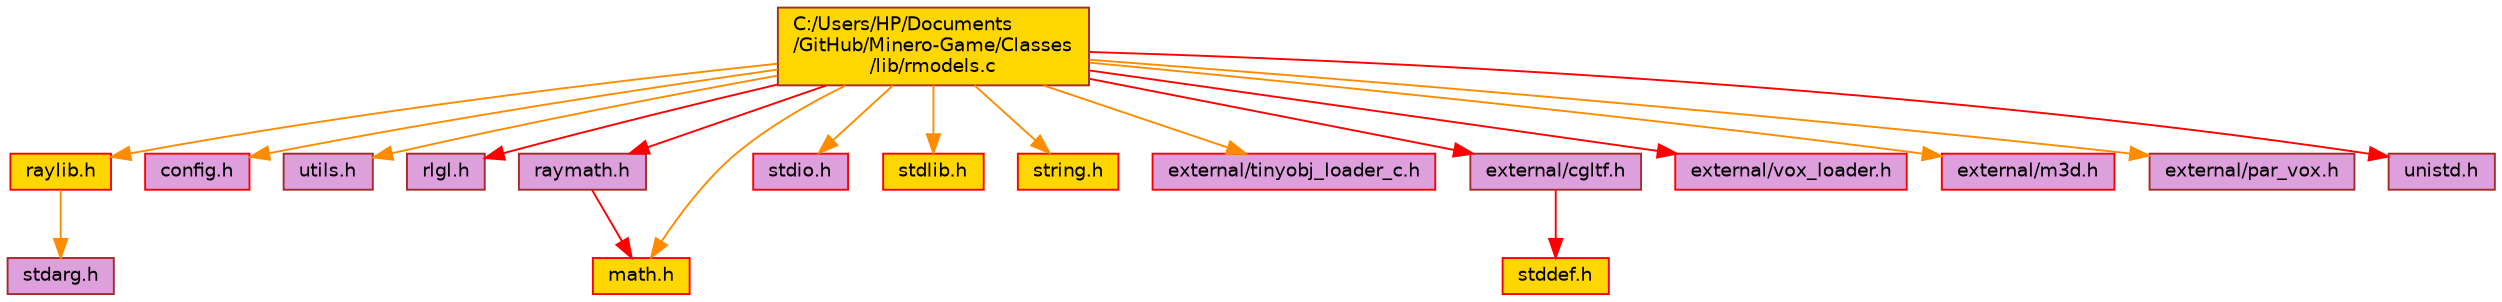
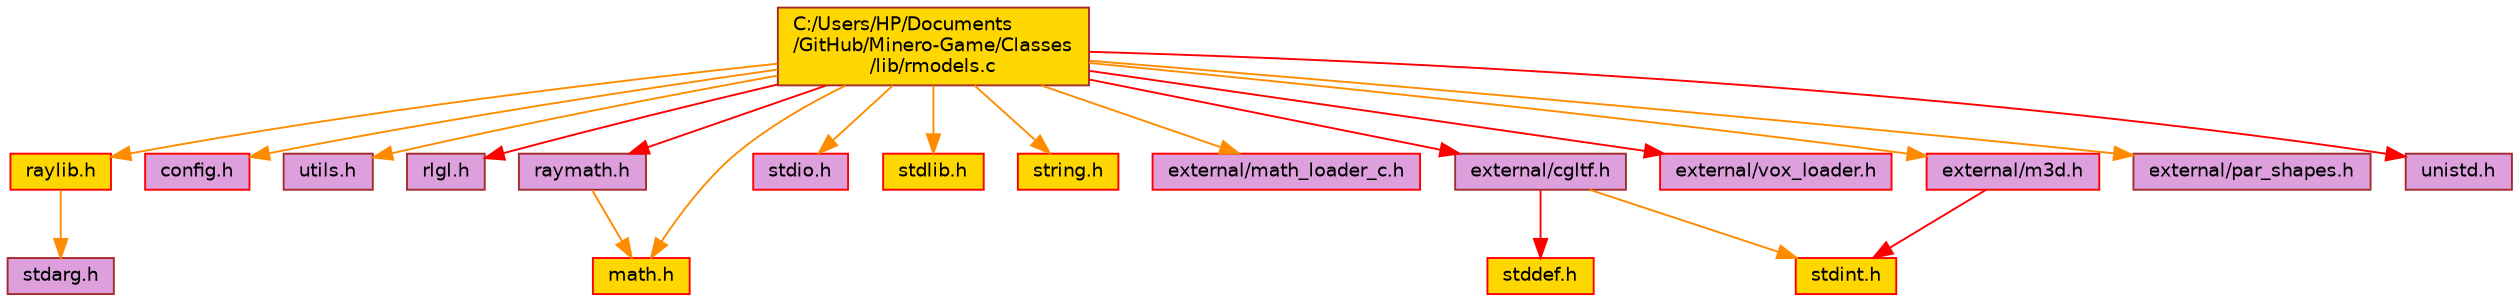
(1294, 172) -> (1286, 172)
(2252, 172) -> (2252, 172)
(607, 216) -> (607, 216)
none -> (1846, 276)
